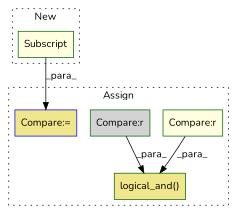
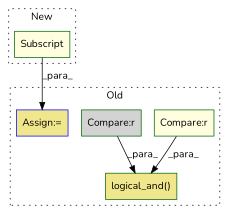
(119, 96) -> (115, 96)
(46, 123) -> (42, 123)
